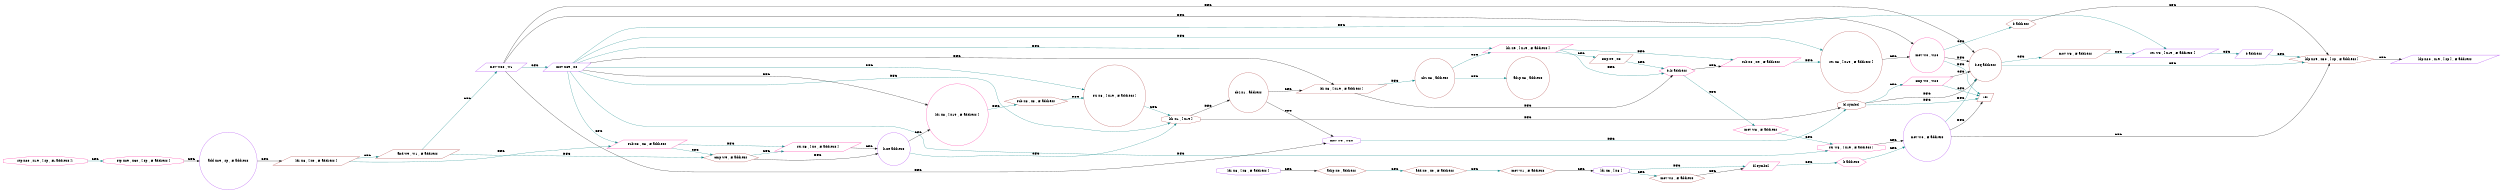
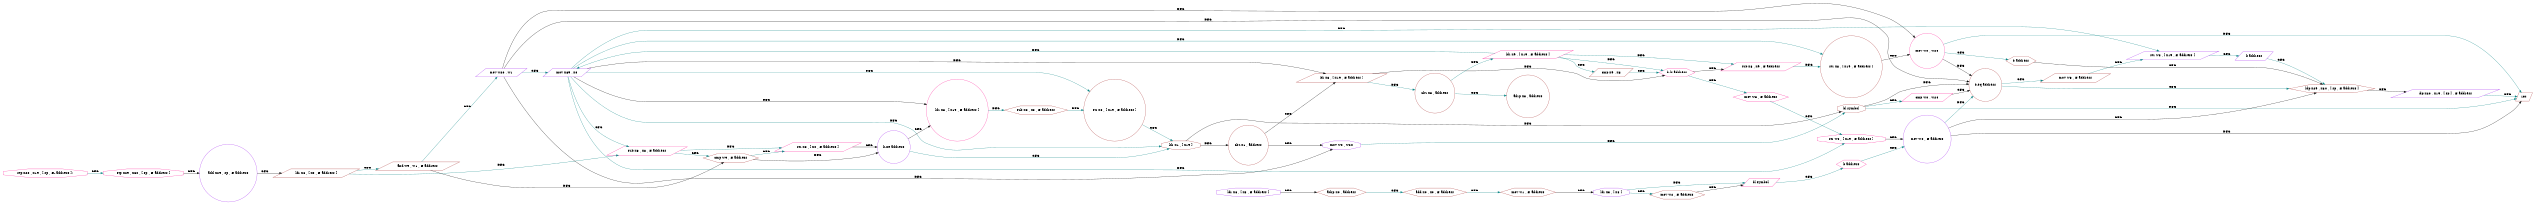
(1032, 48) -> (1036, 52)
(1960, 90) -> (2500, 96)
(576, 156) -> (578, 188)
